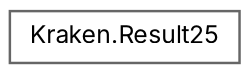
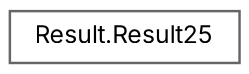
(125, 37) -> (125, 37)
